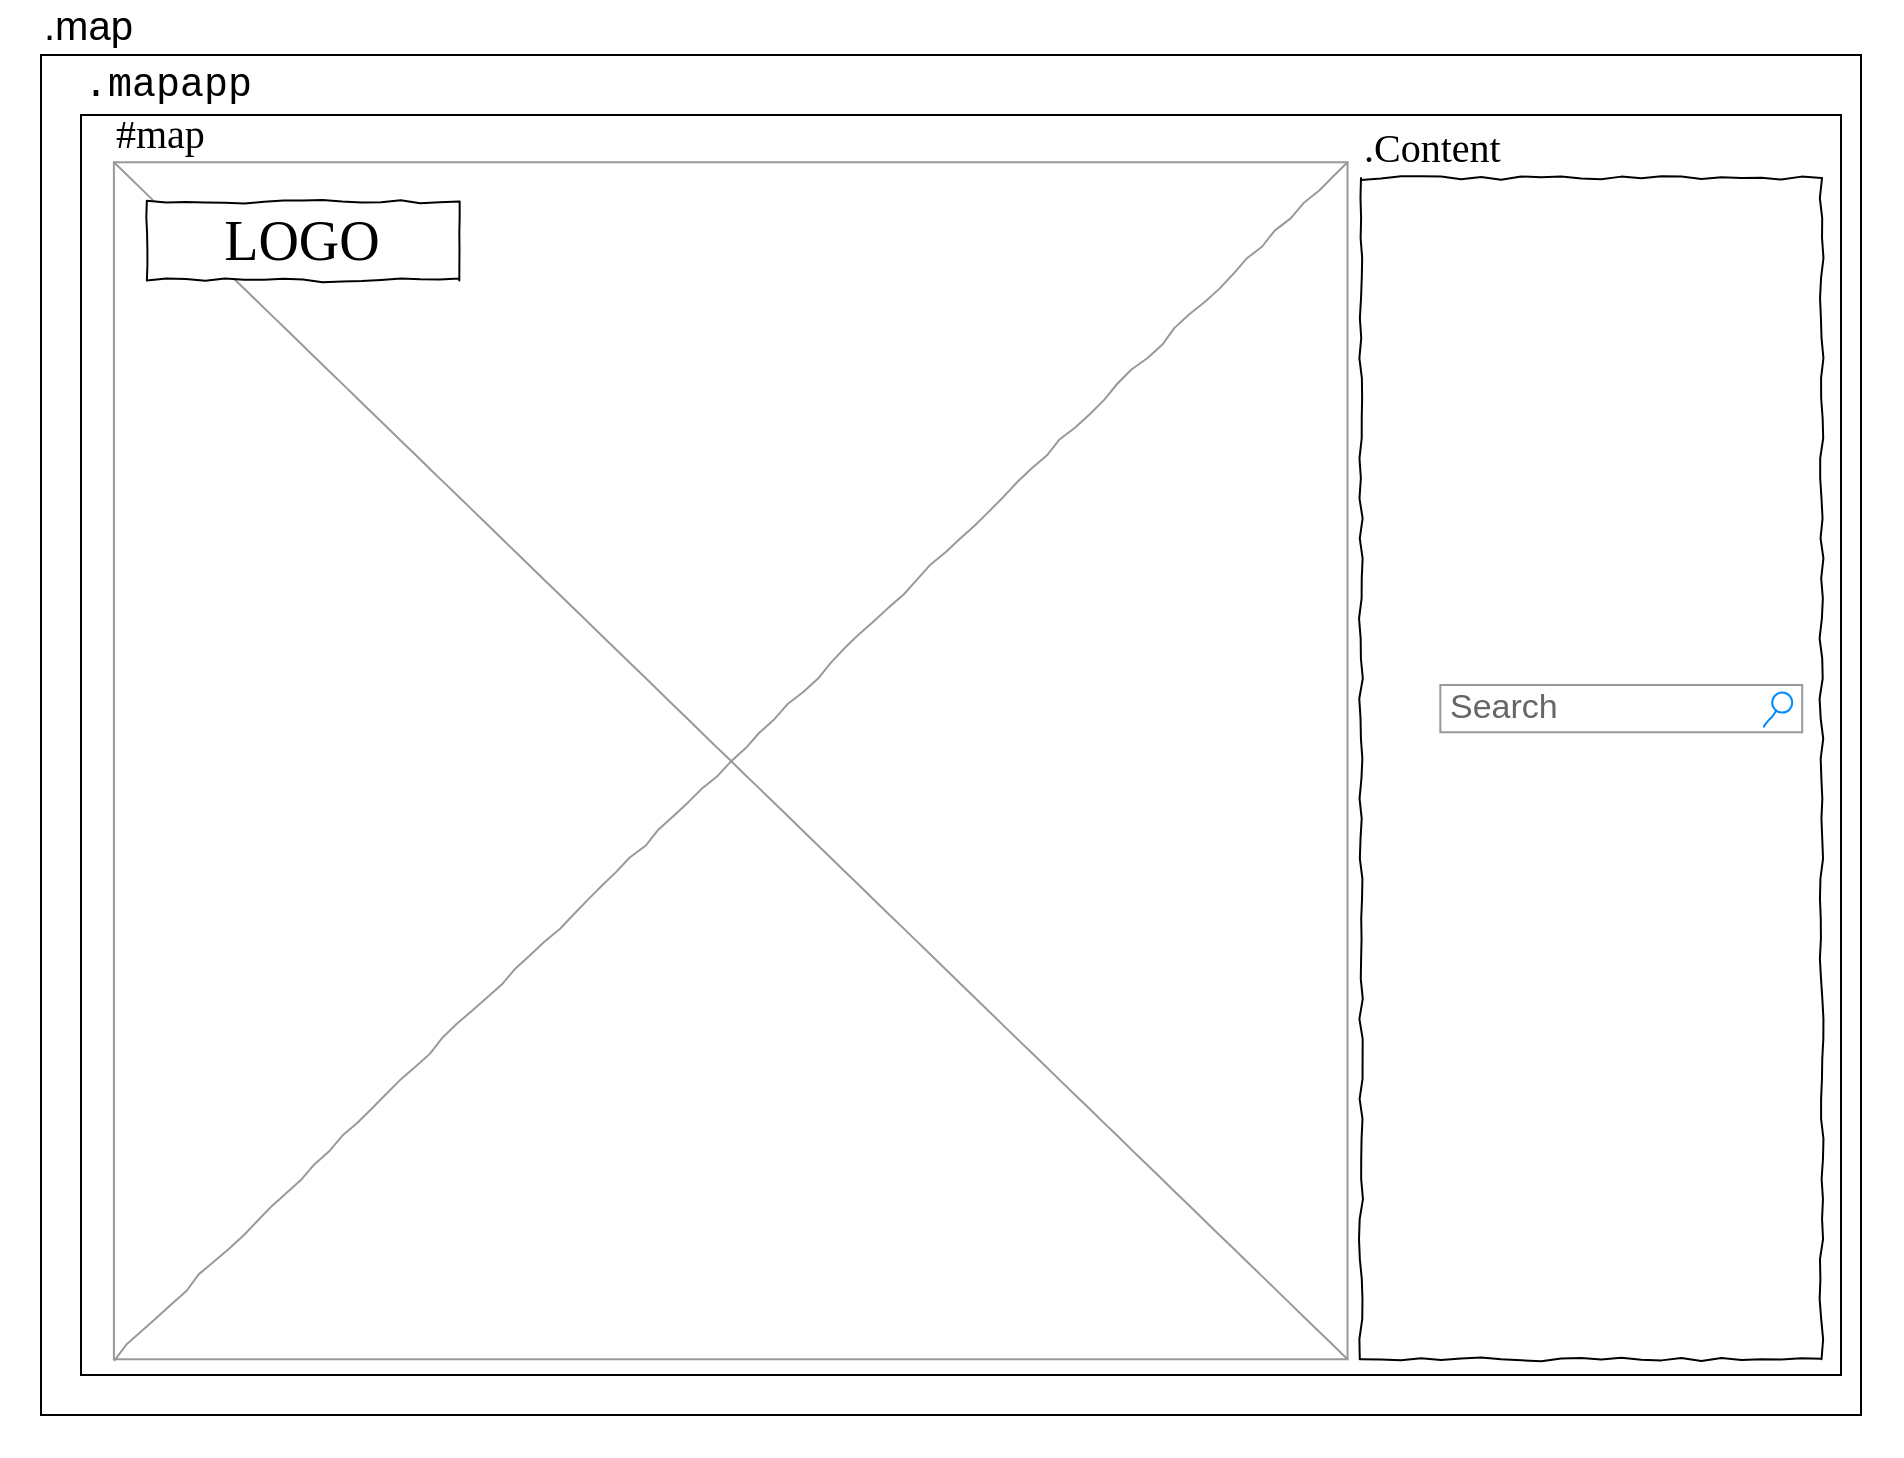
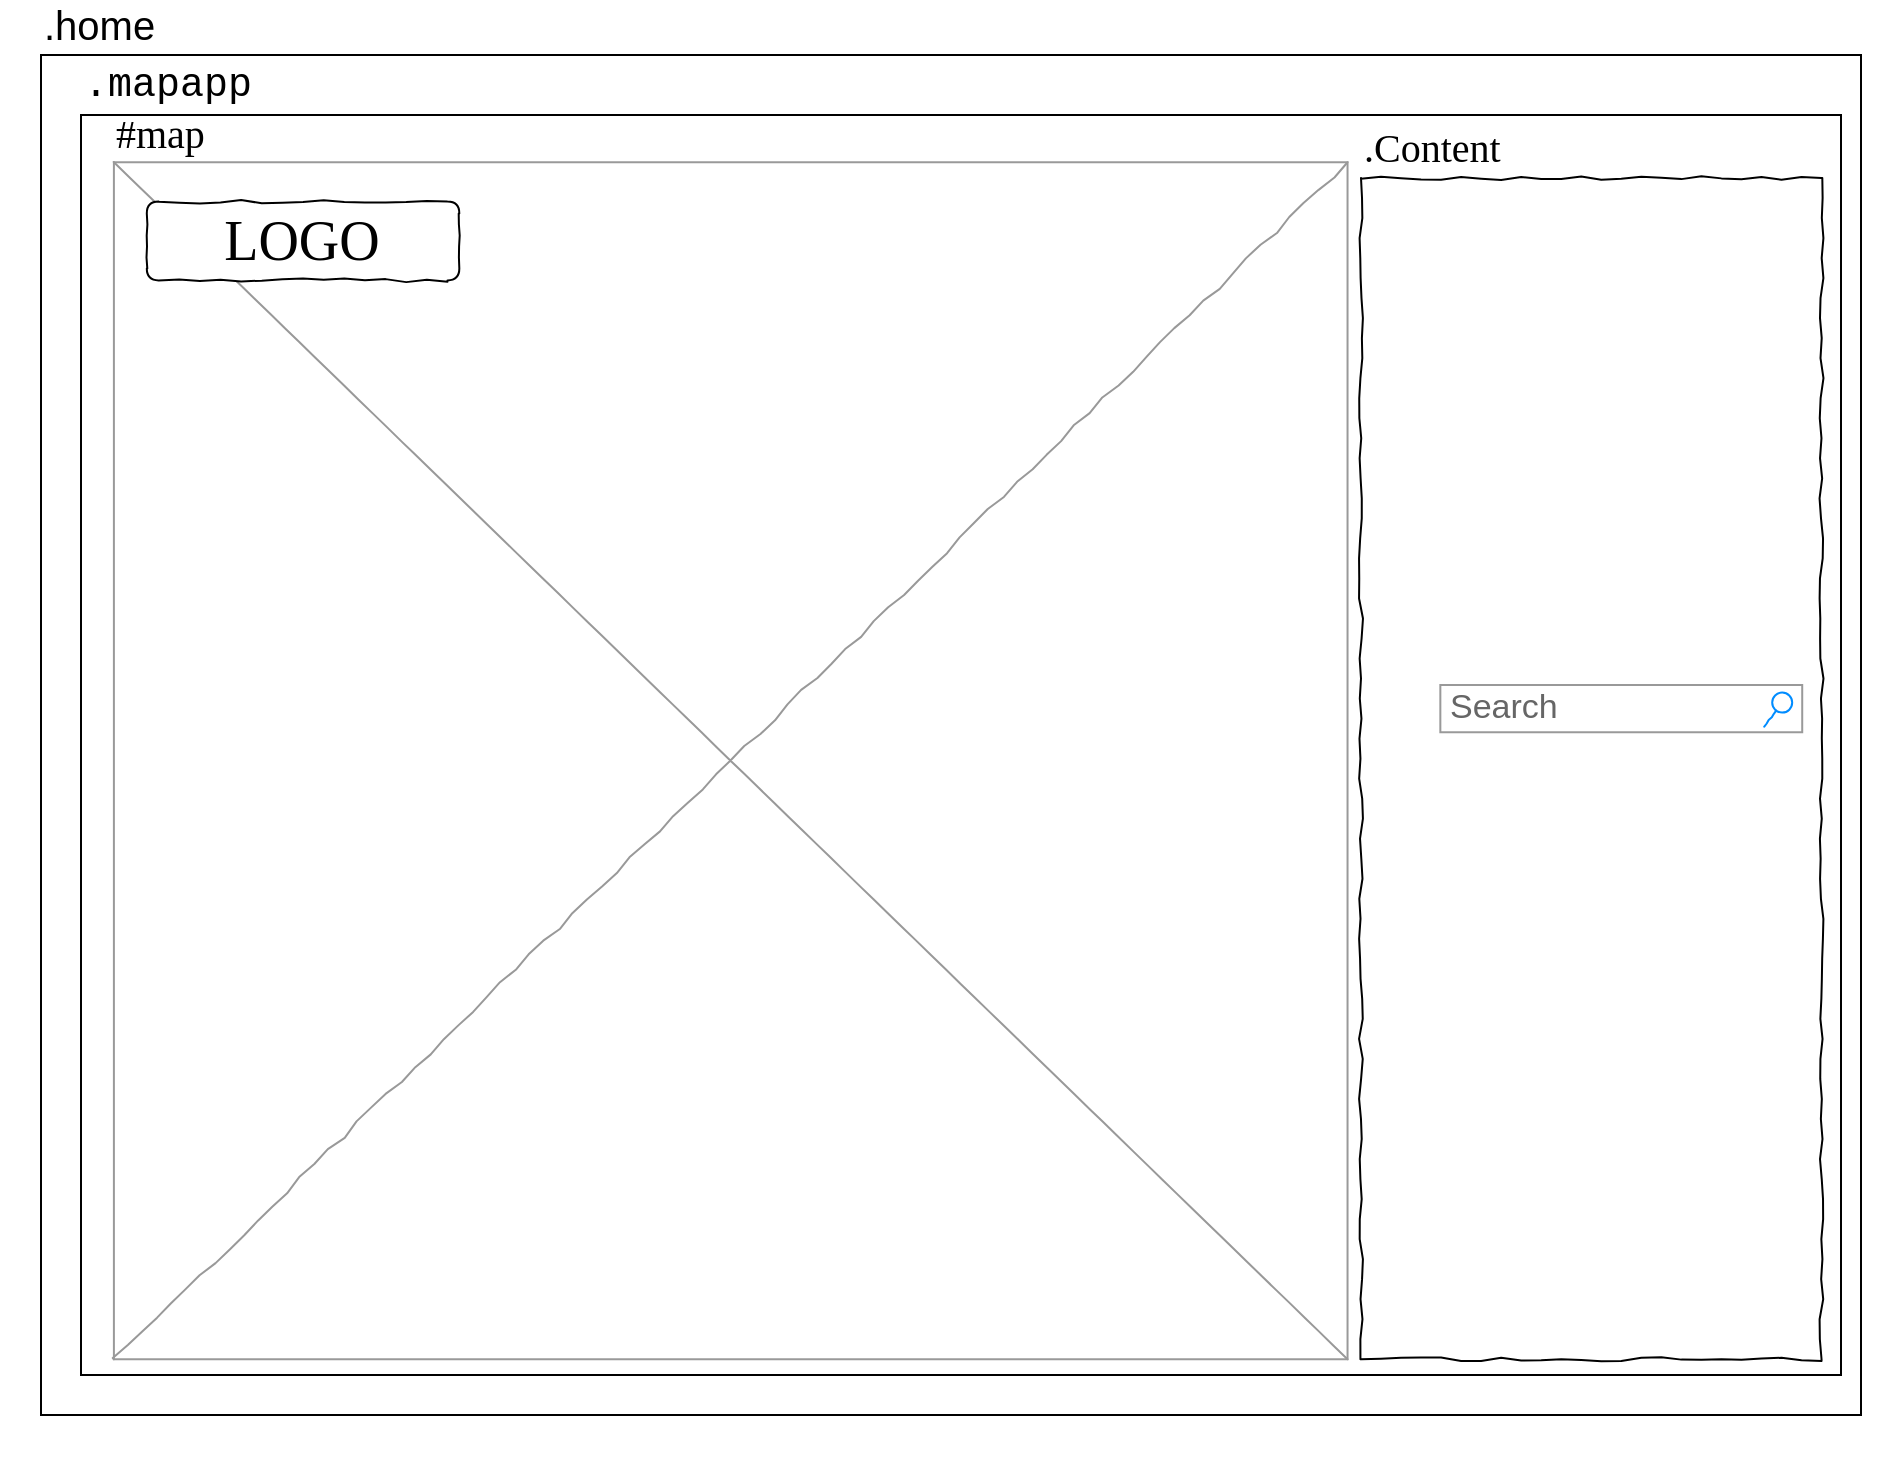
(85, 25) -> (96, 25)
(303, 241) -> (303, 241)
